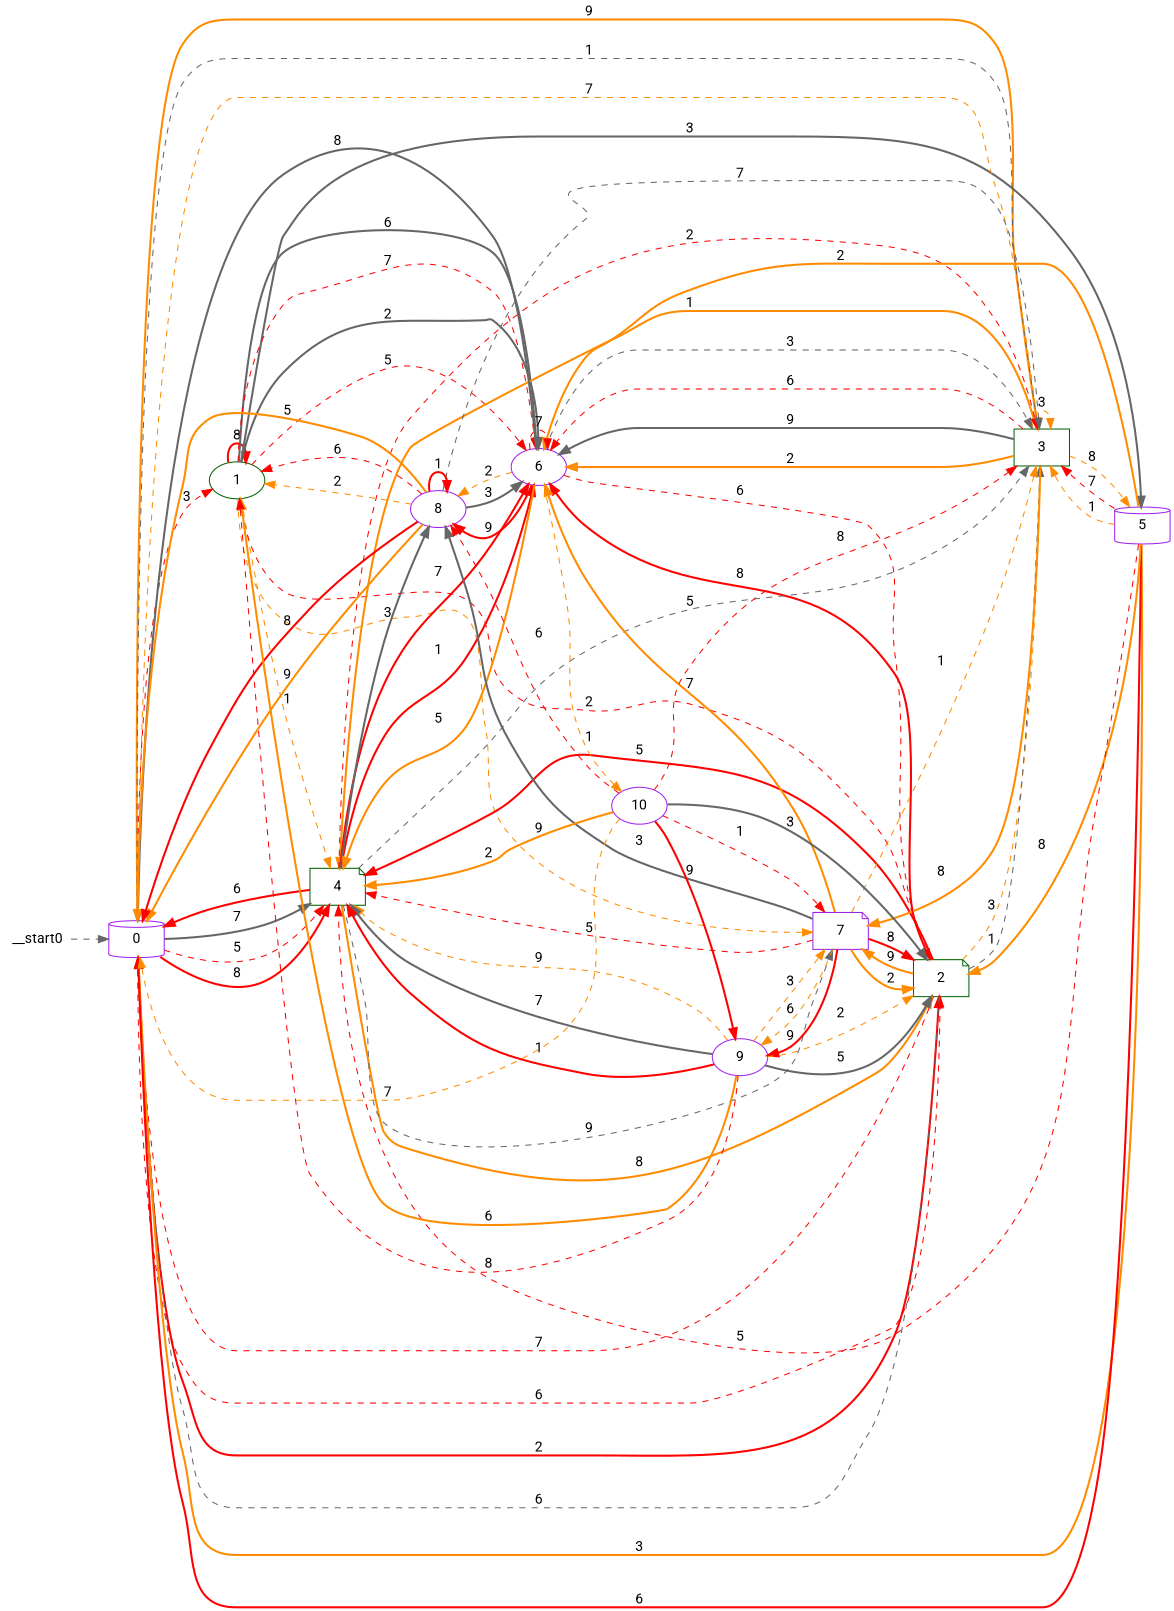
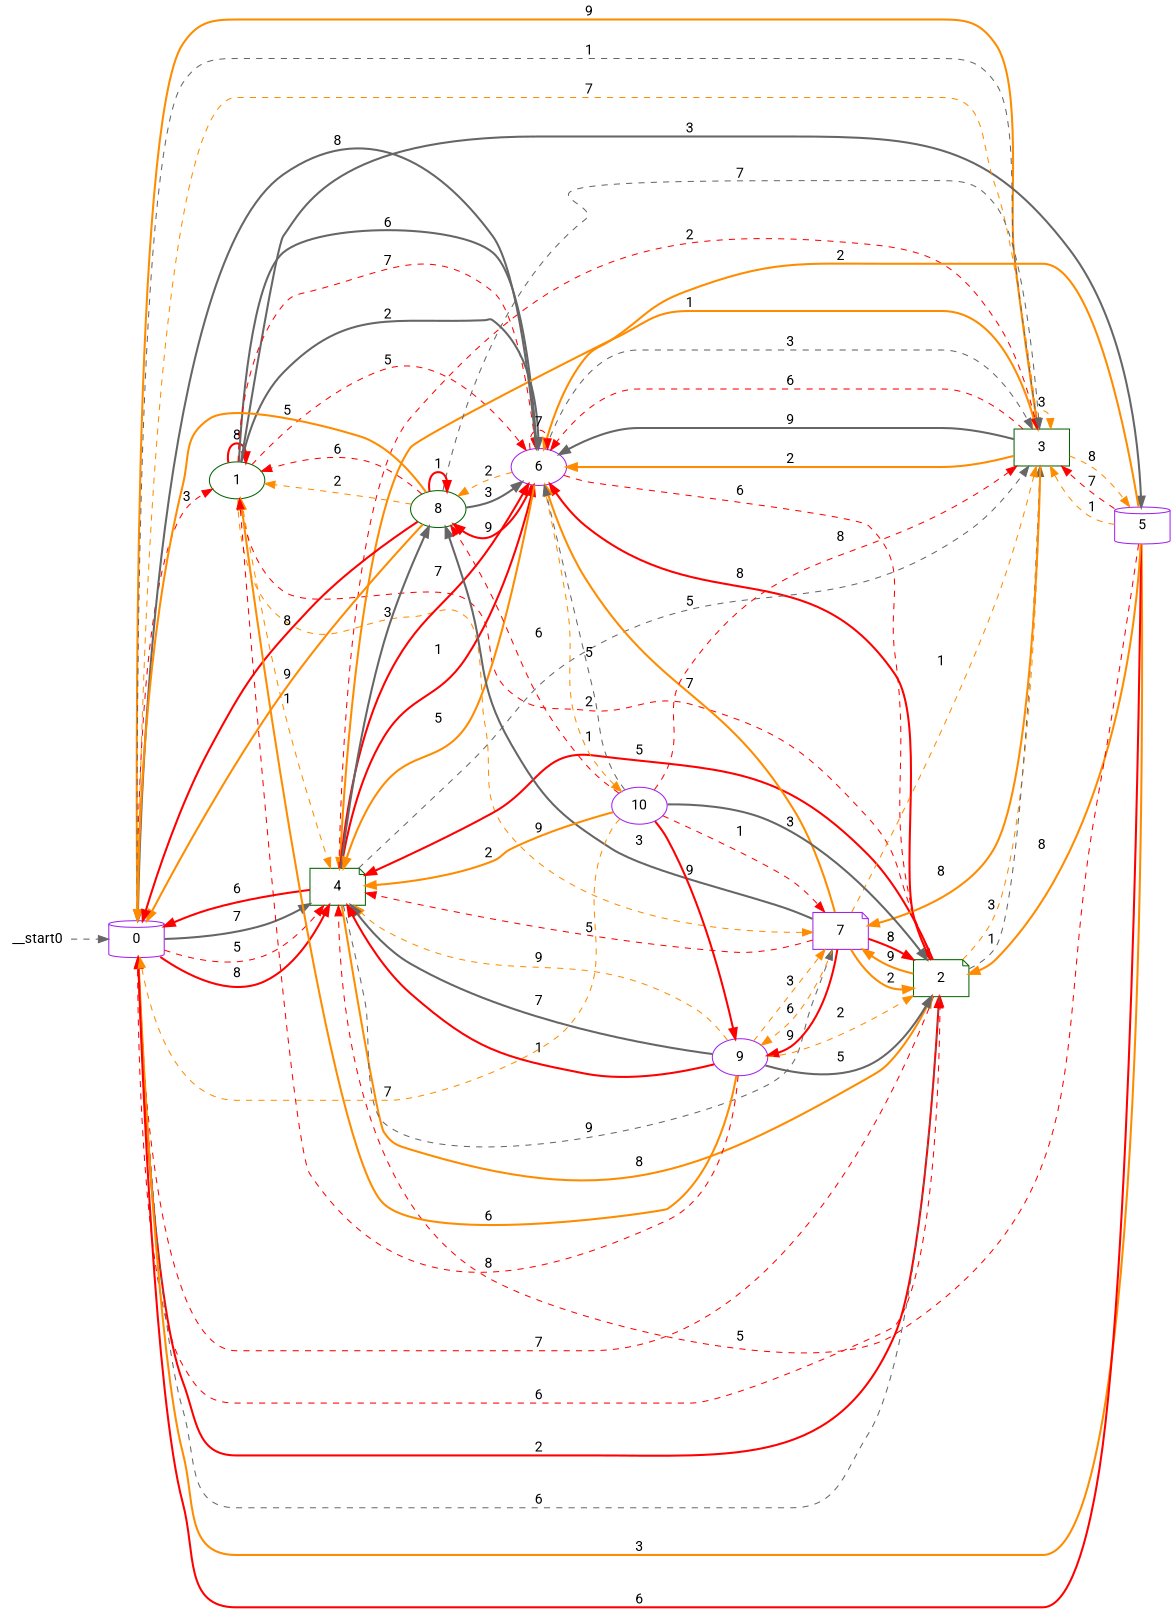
(438, 509) -> (438, 509)
none -> (582, 644)
